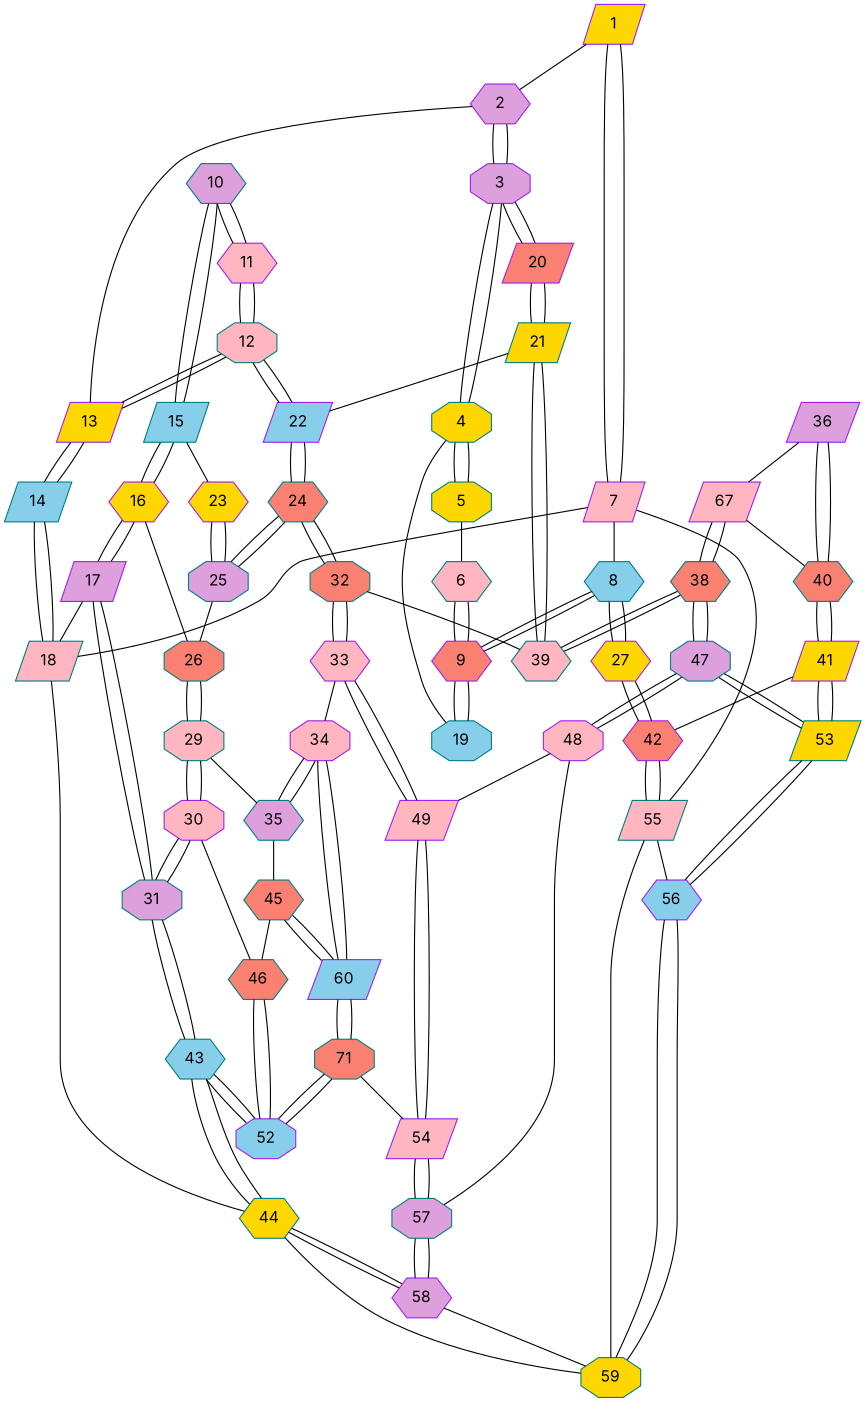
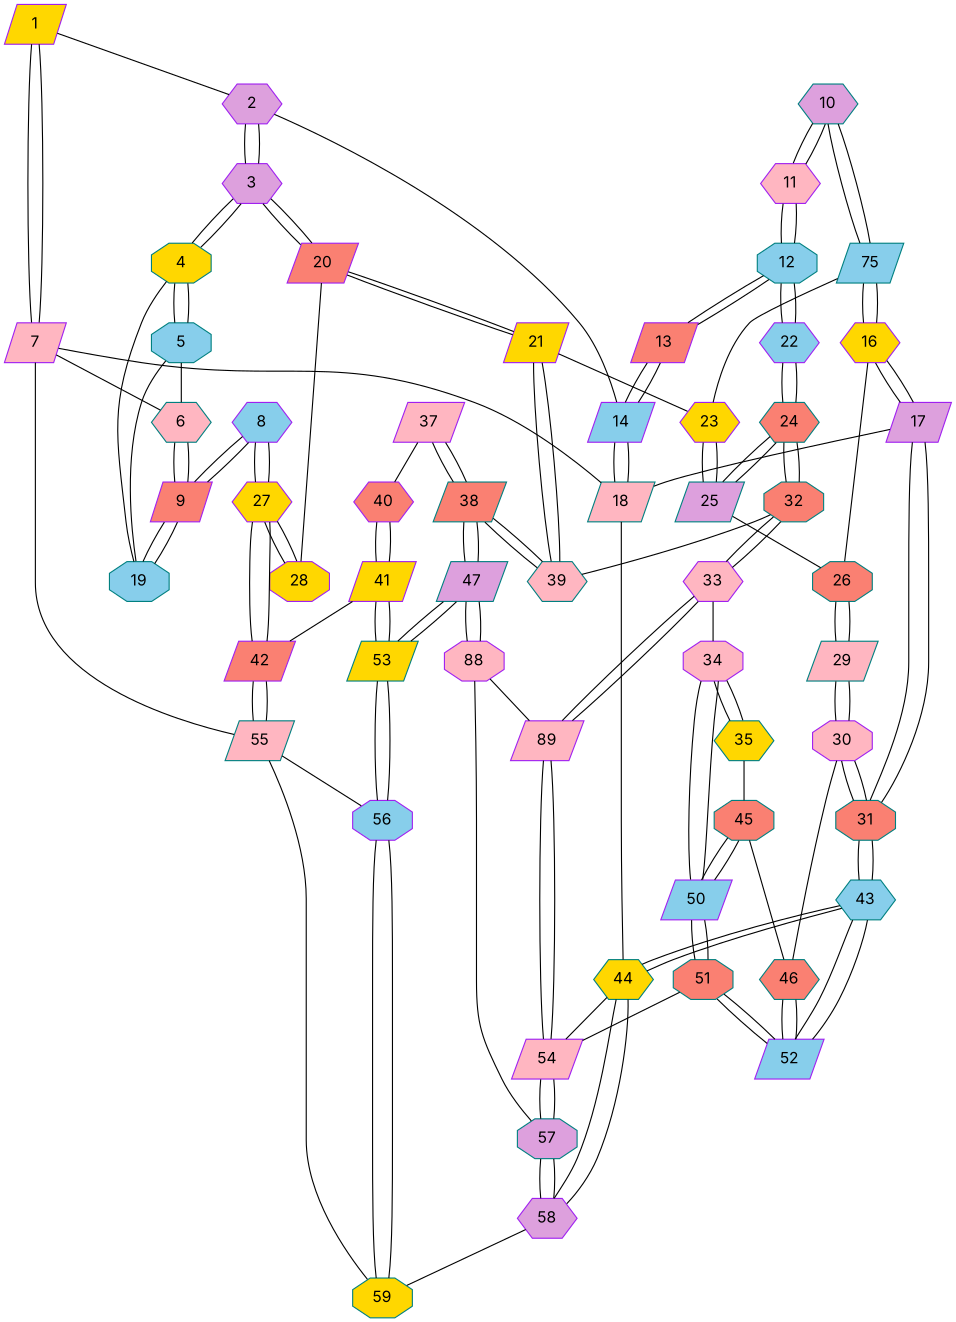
(195, 153) -> (474, 228)
(500, 184) -> (252, 184)
(247, 343) -> (787, 263)
(538, 343) -> (536, 343)
(419, 382) -> (623, 383)
(90, 422) -> (664, 343)
(176, 422) -> (870, 263)
(298, 422) -> (789, 343)
(823, 422) -> none
none -> (132, 457)
(38, 502) -> (621, 422)
(462, 502) -> (181, 343)
(725, 502) -> (429, 422)
(614, 542) -> (108, 383)
(218, 582) -> (710, 502)
none -> (300, 582)
(614, 582) -> (262, 422)
(700, 582) -> (470, 502)
(823, 582) -> (384, 502)
(462, 661) -> (181, 502)
(700, 661) -> (472, 582)
(194, 741) -> (842, 661)
(573, 741) -> (474, 661)
(653, 741) -> (260, 661)
(234, 781) -> none
(274, 820) -> (744, 741)
(422, 820) -> (547, 741)
(152, 900) -> (866, 820)
(274, 900) -> (744, 820)
(672, 900) -> (383, 820)
(344, 980) -> (696, 900)
(344, 1059) -> (703, 980)
(266, 1139) -> (789, 1059)
(419, 1334) -> (586, 1018)
